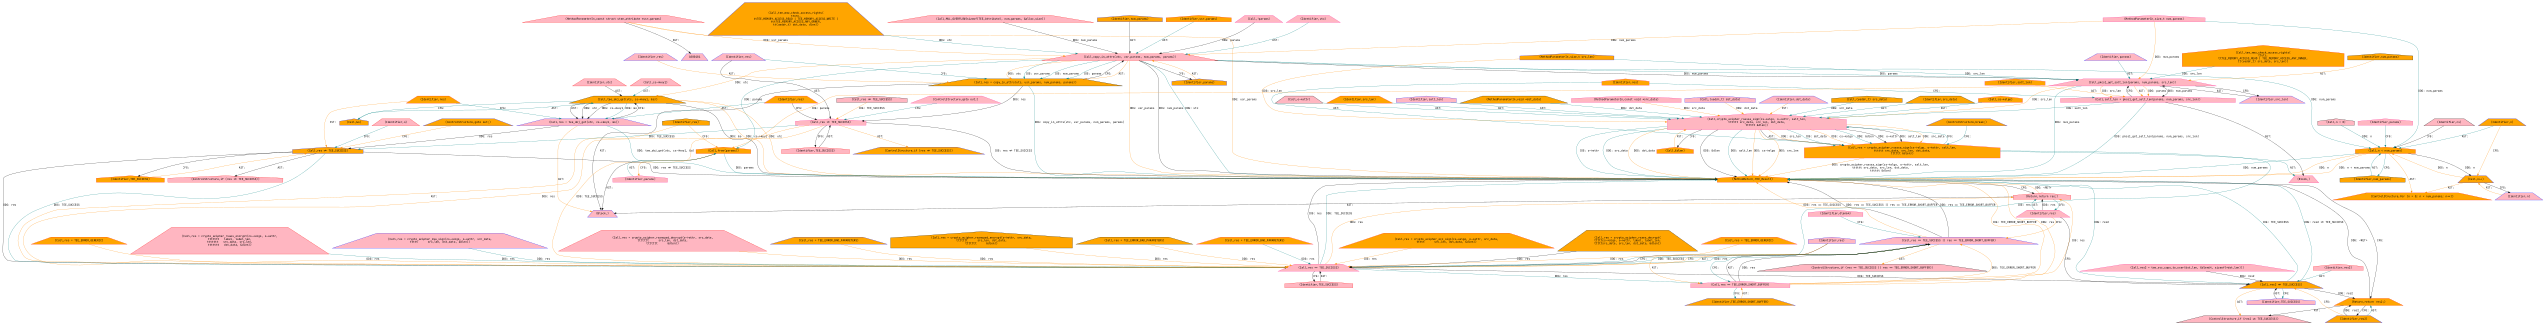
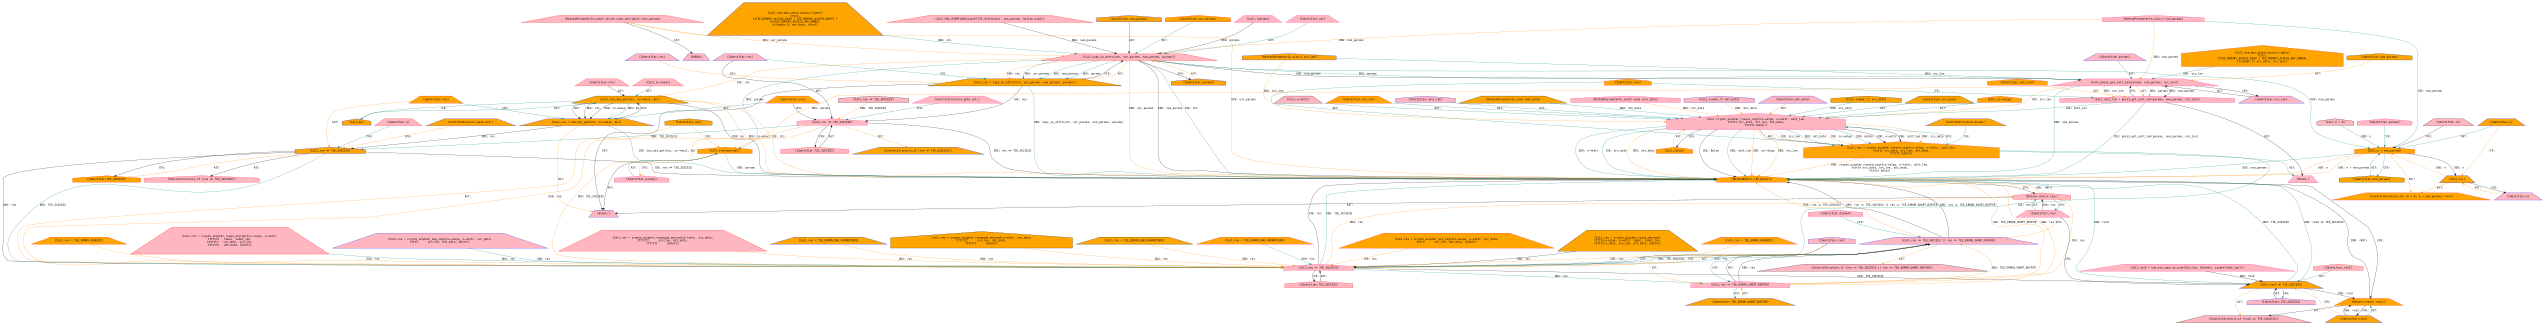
(584, 122) -> (587, 122)
(1319, 268) -> (1319, 268)
